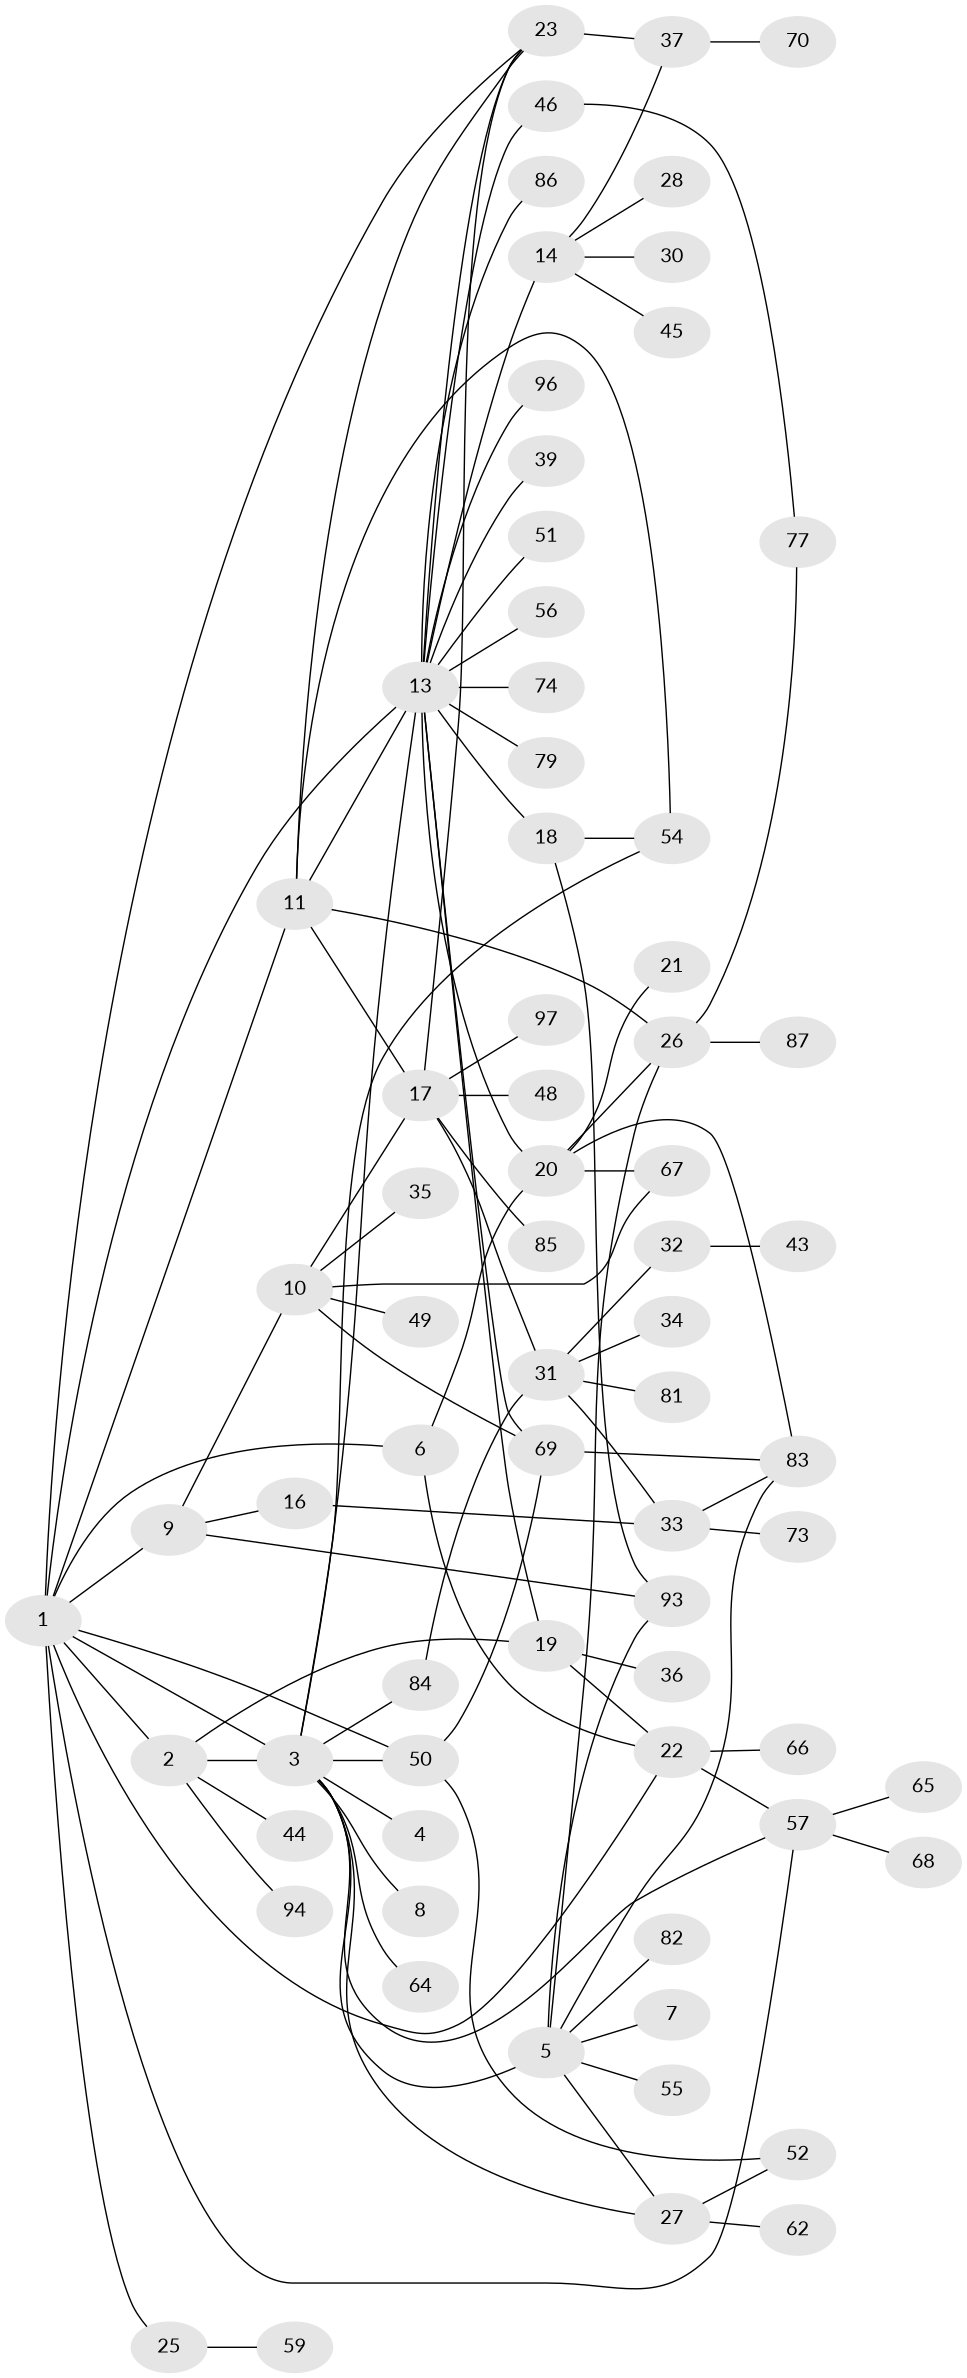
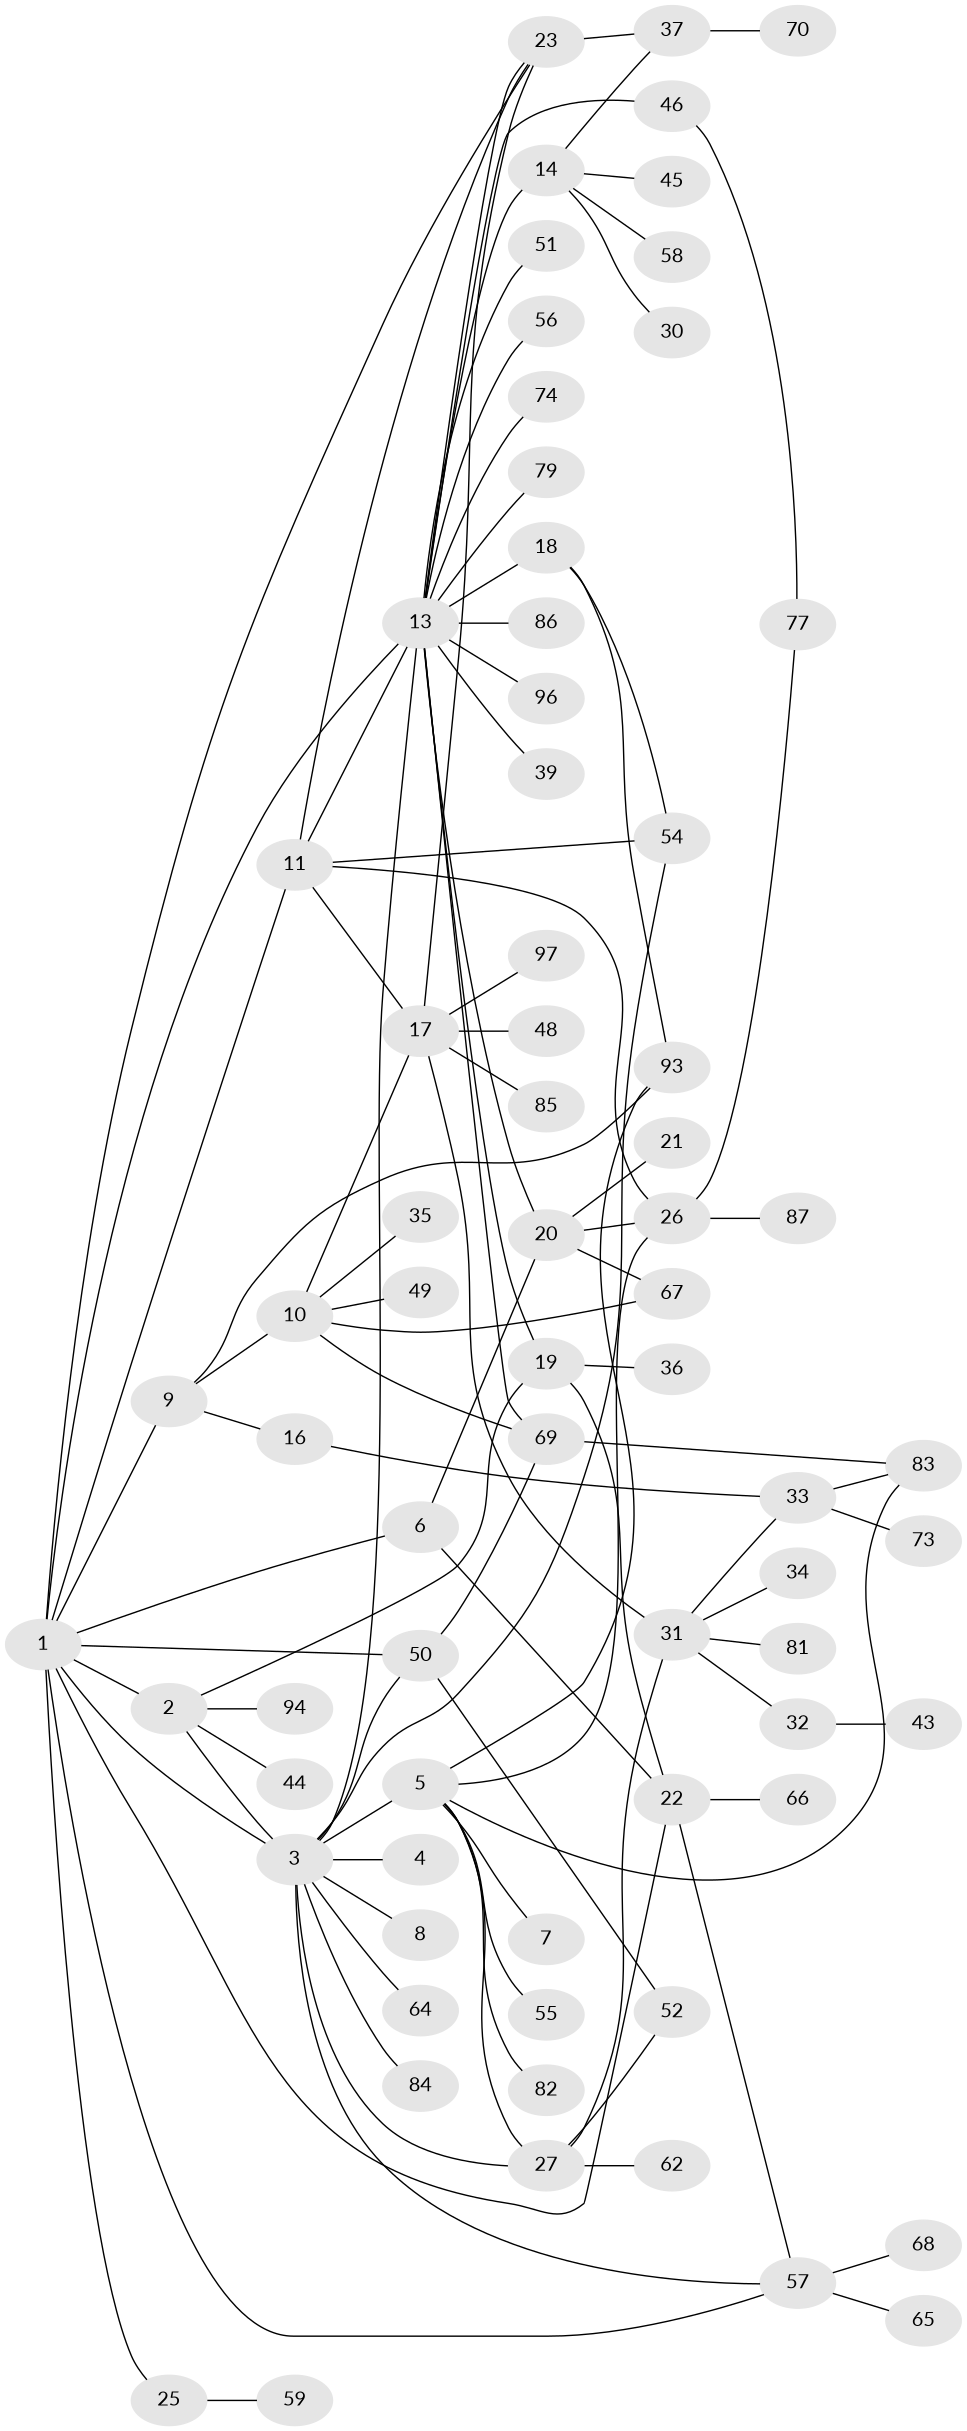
(672, 182) -> (672, 257)
(741, 1211) -> none
(461, 1522) -> (622, 1906)
